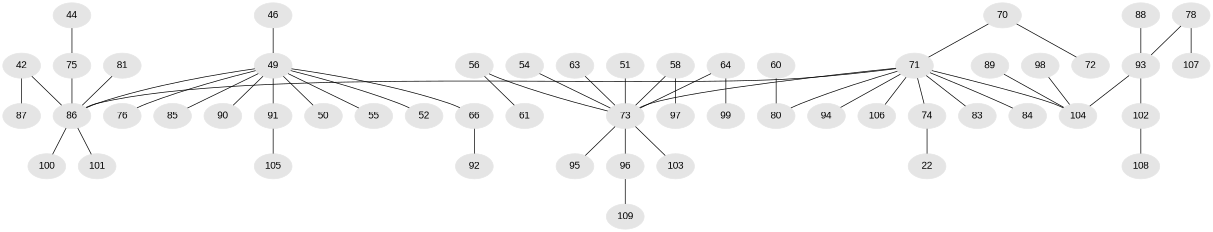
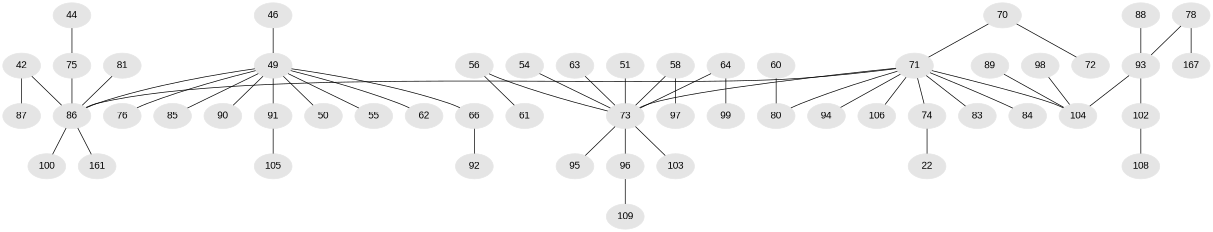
(1191, 66) -> (1191, 66)
(424, 116) -> (424, 116)
(97, 166) -> (97, 166)
